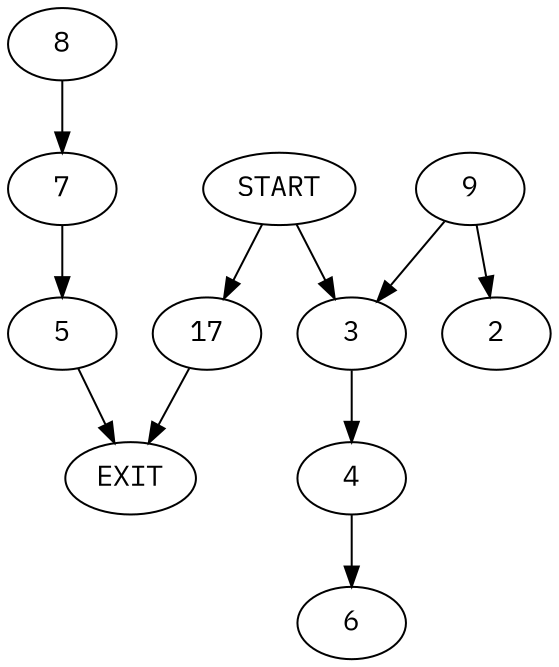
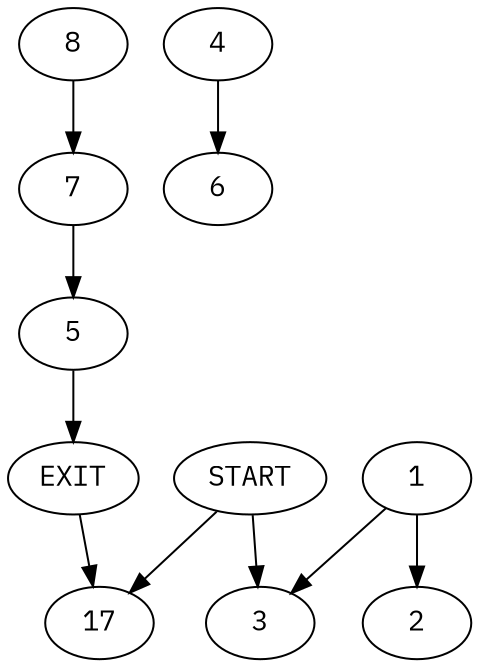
(470, 189) -> (417, 478)
(352, 396) -> none
(174, 397) -> (84, 540)
